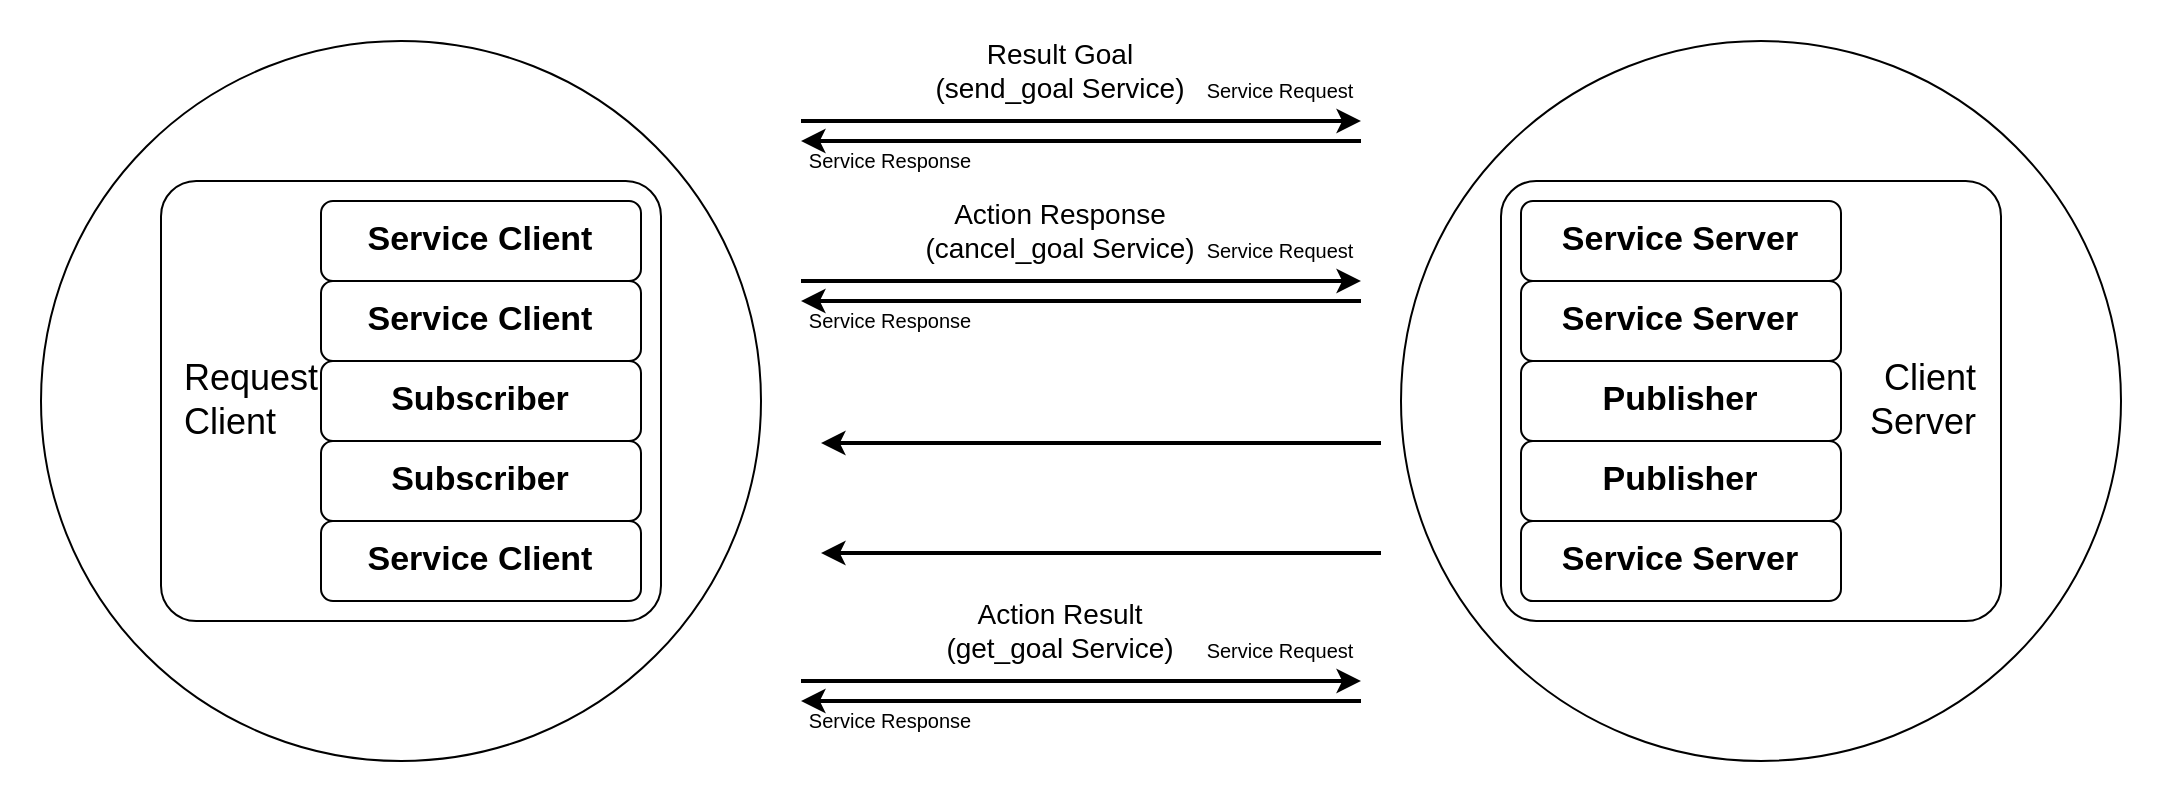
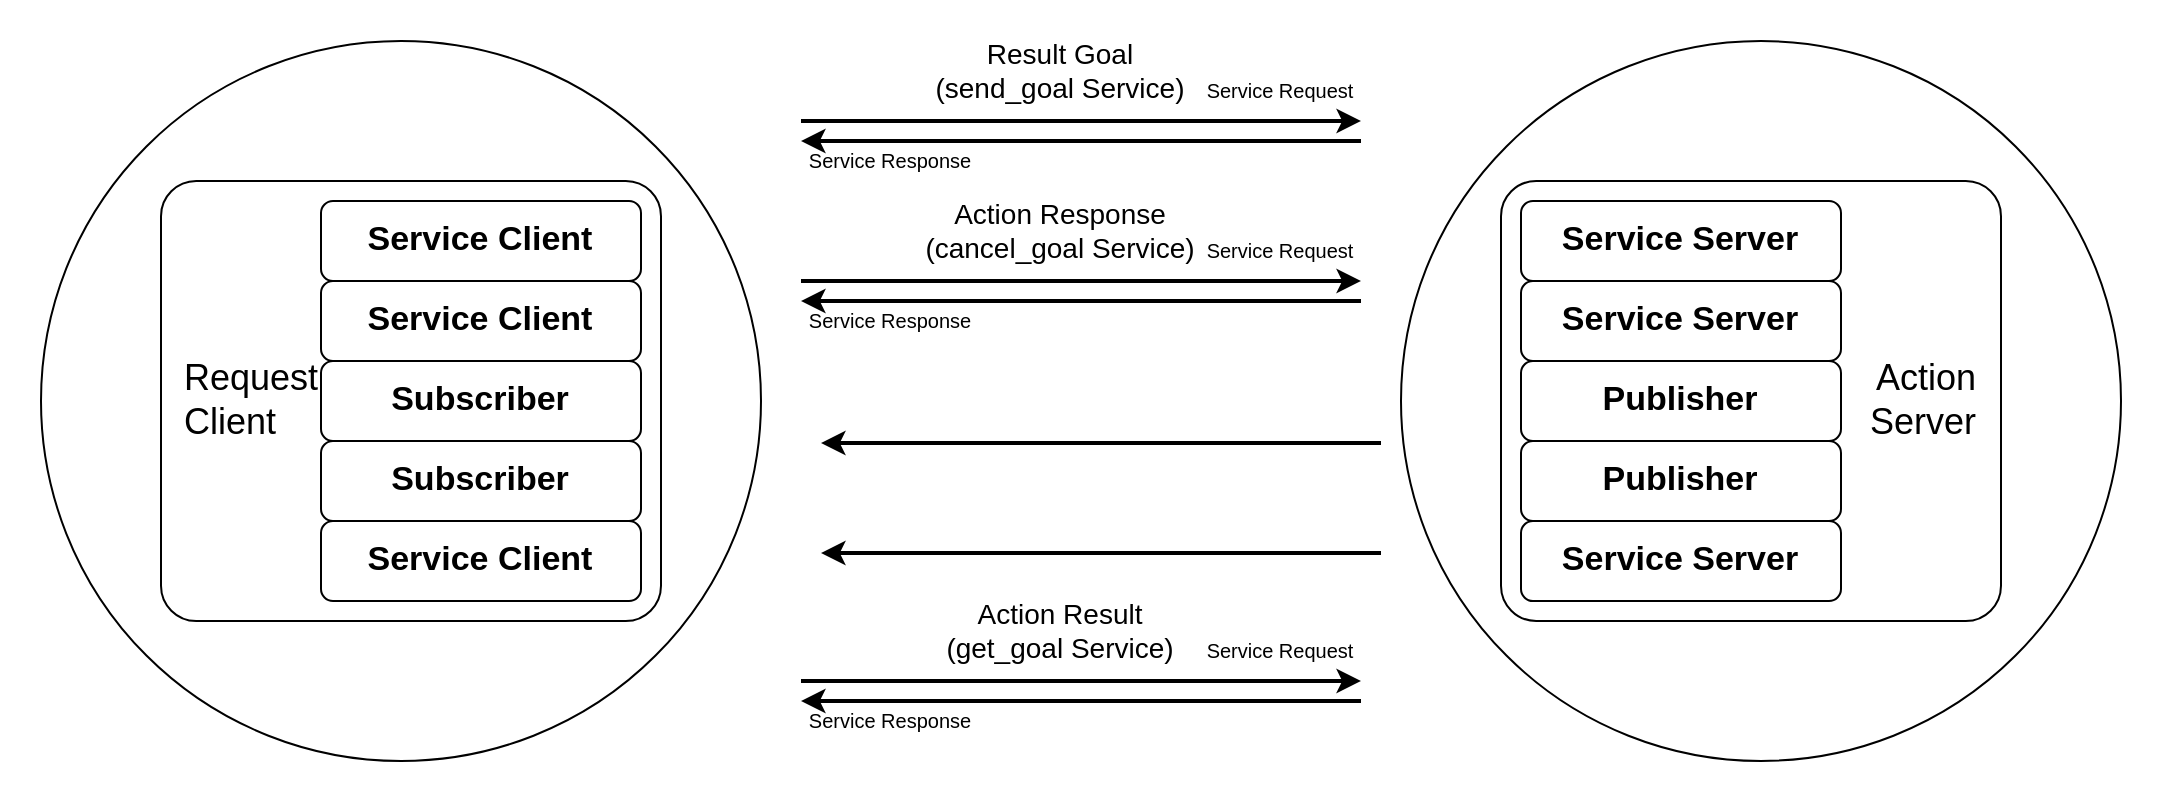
(1917, 401) -> (1917, 401)
